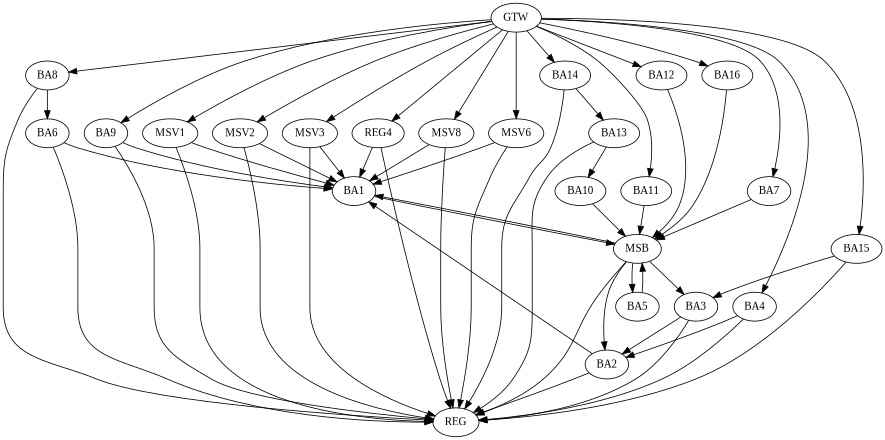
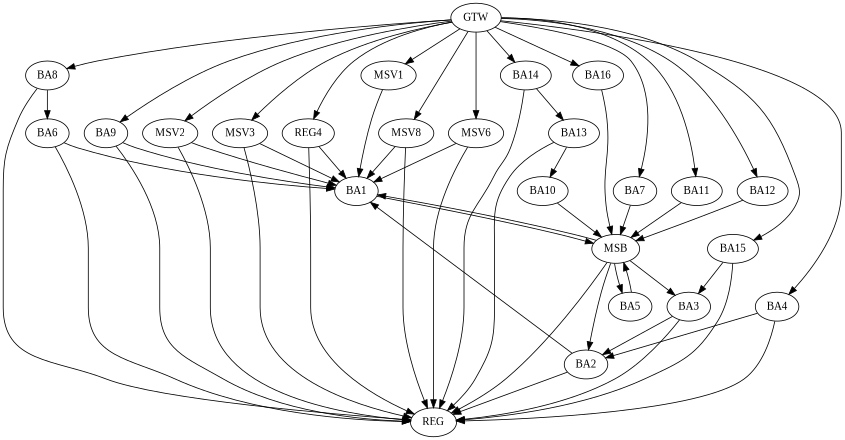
(220, 359) -> none
